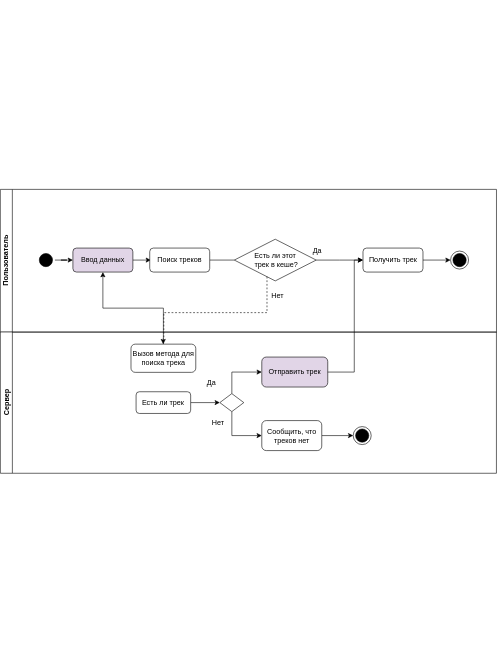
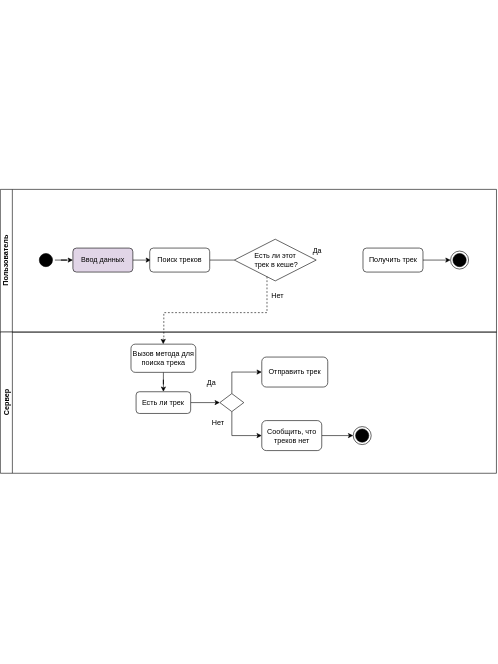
(351, 260) -> none
(163, 308) -> (163, 384)
(354, 319) -> none
(295, 372) -> (295, 372)
